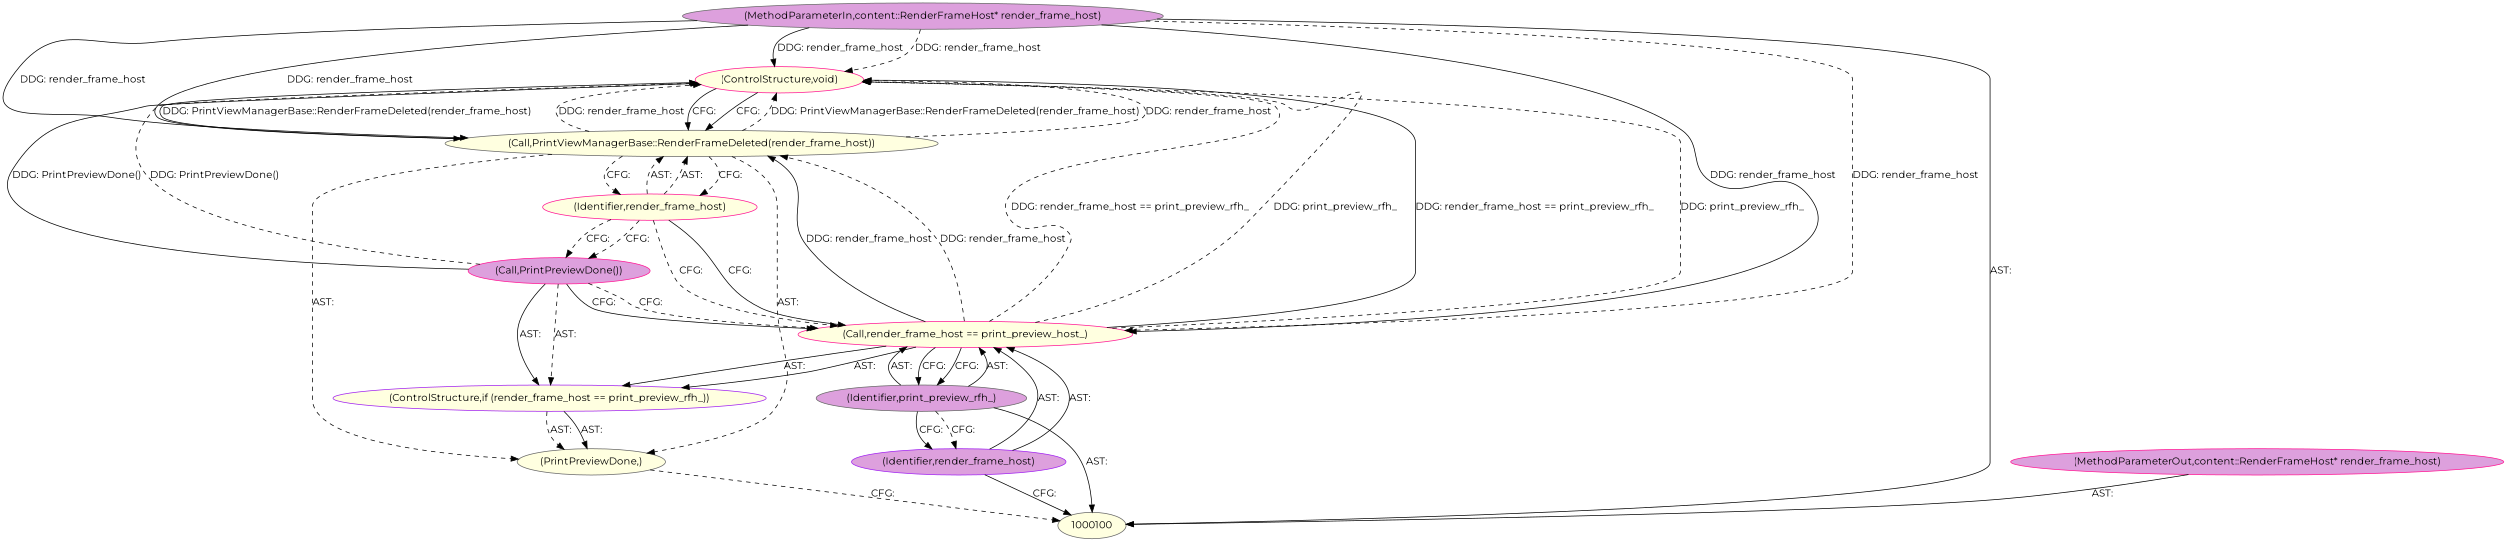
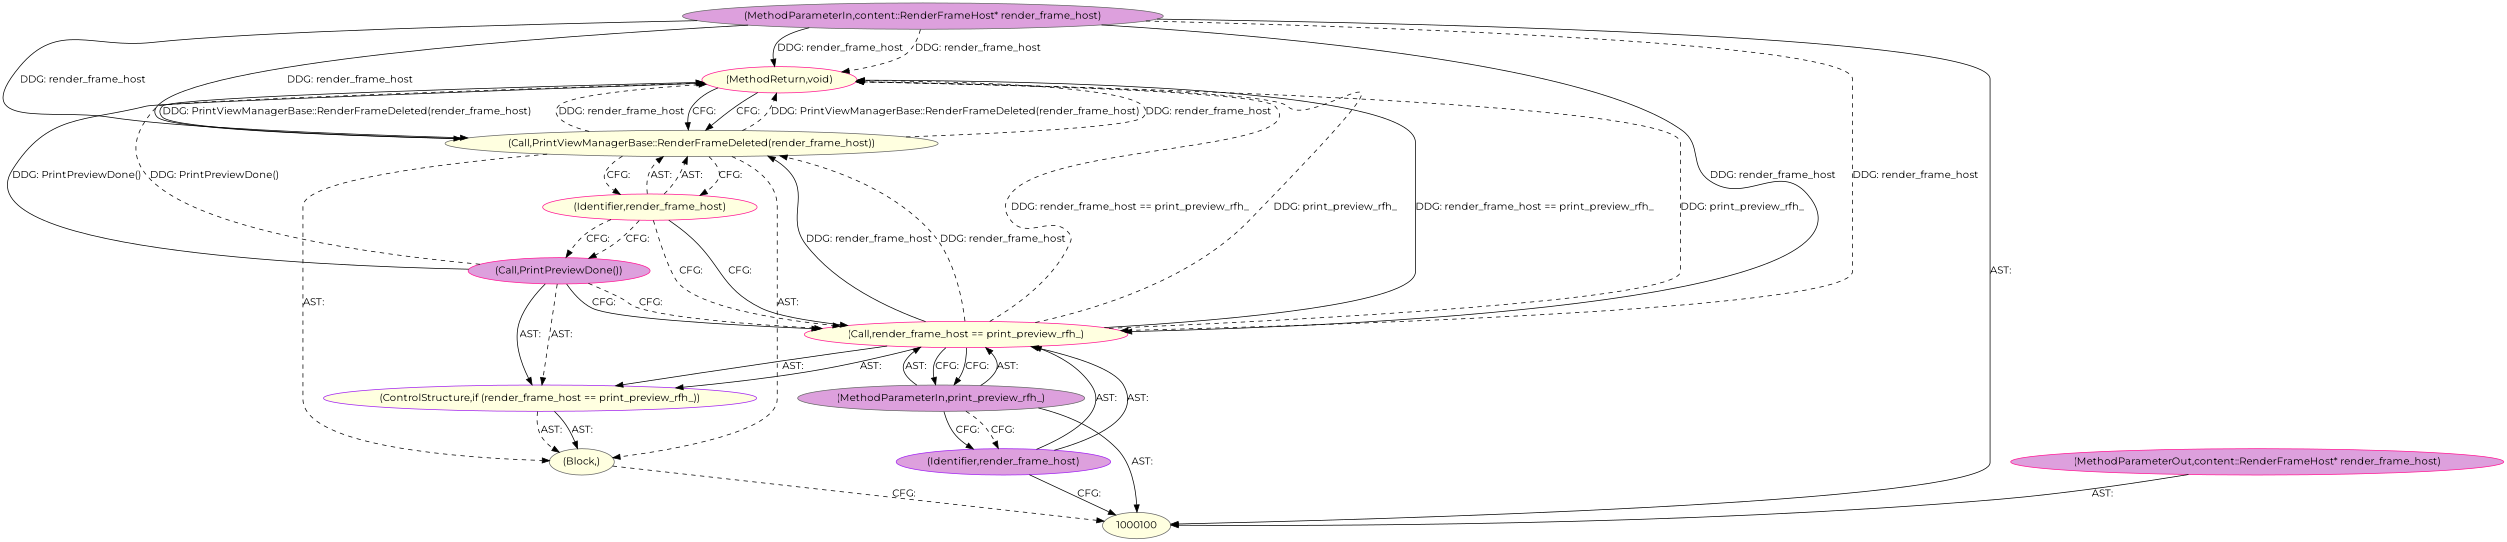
(779, 80) -> (779, 80)
(965, 334) -> (966, 334)
(921, 398) -> (941, 398)
(591, 462) -> (582, 462)
